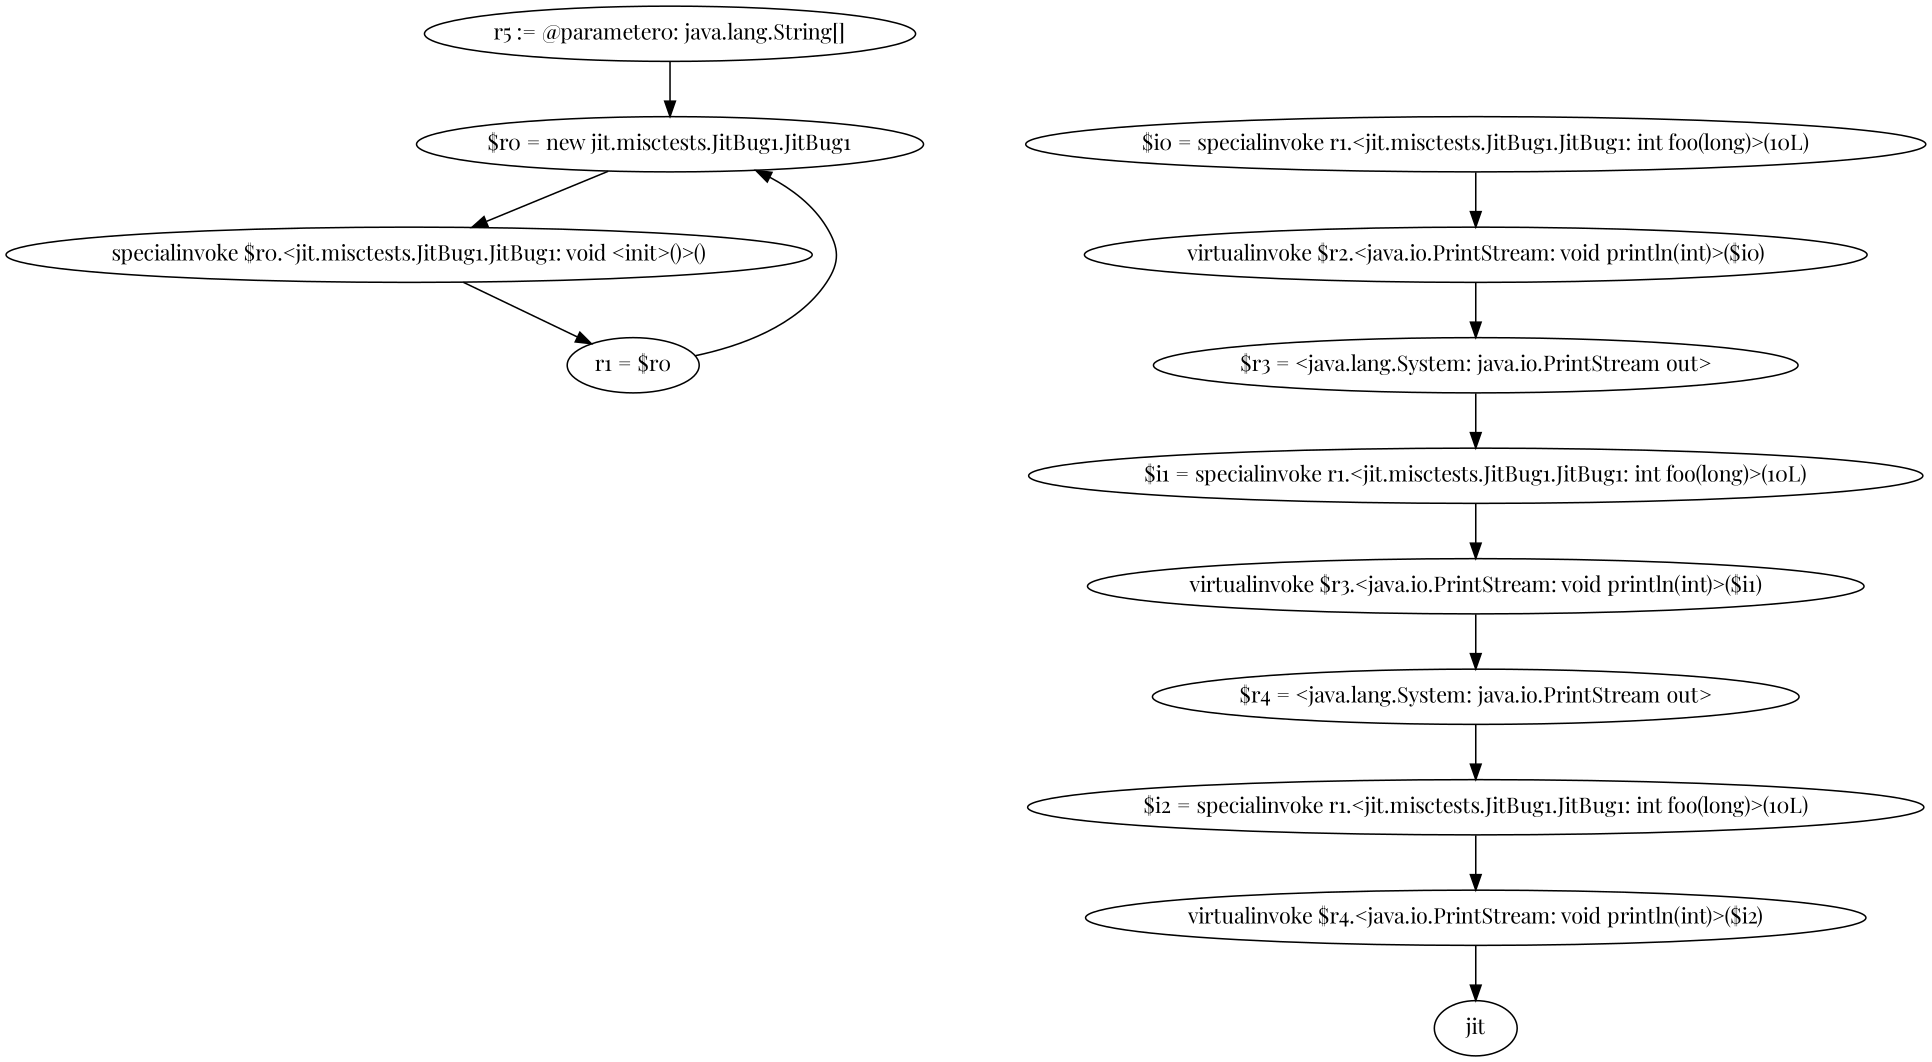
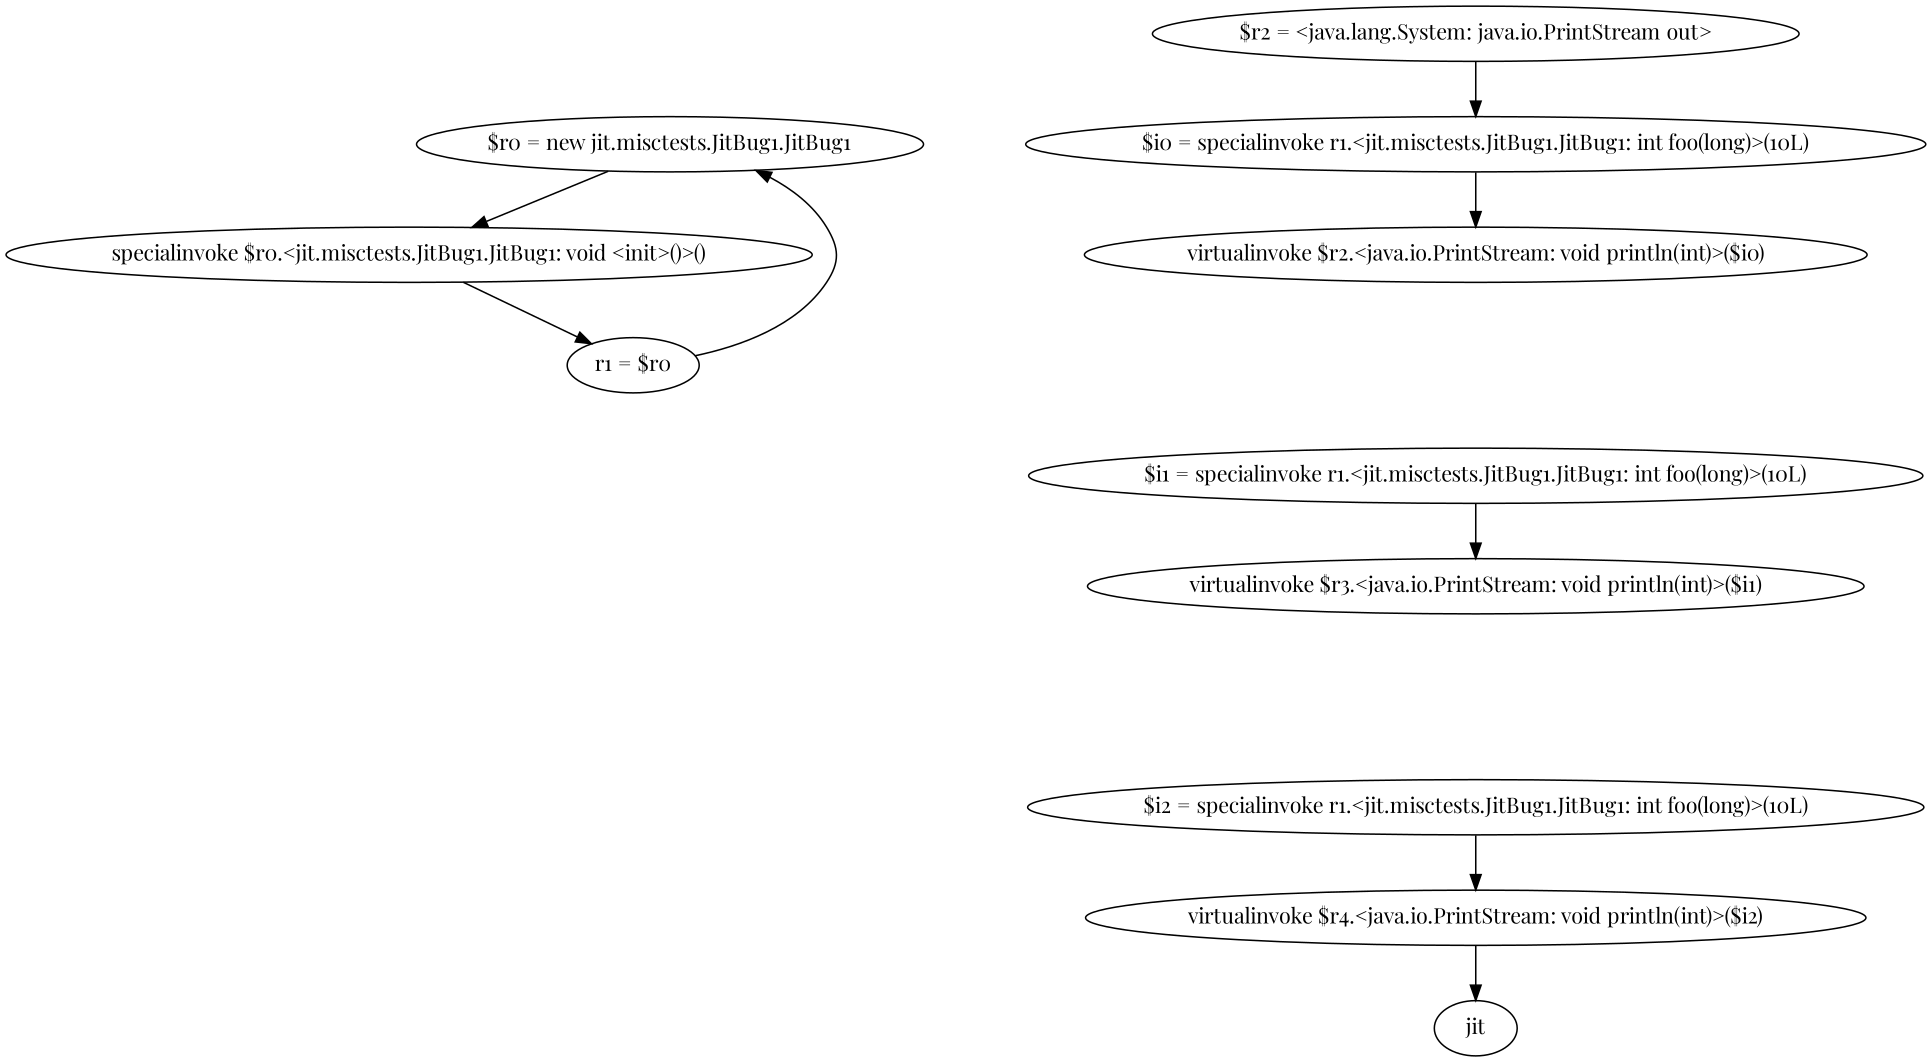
(670, 34) -> none
none -> (1476, 34)
(1476, 365) -> none
(1476, 697) -> none
